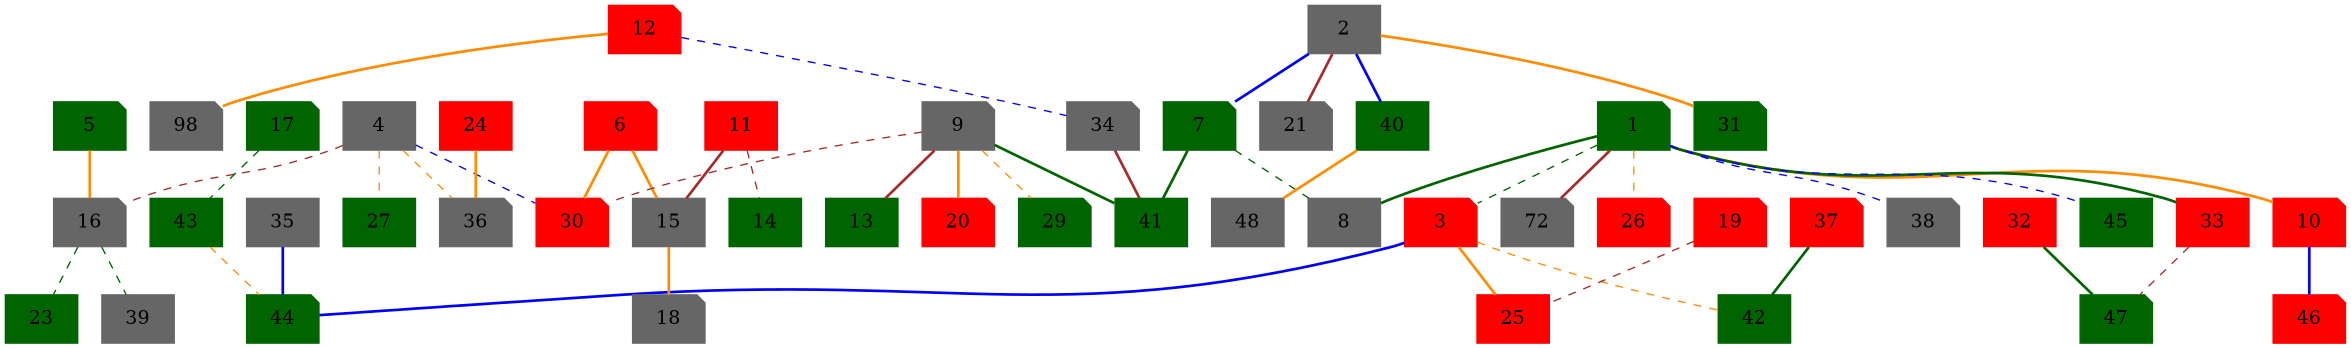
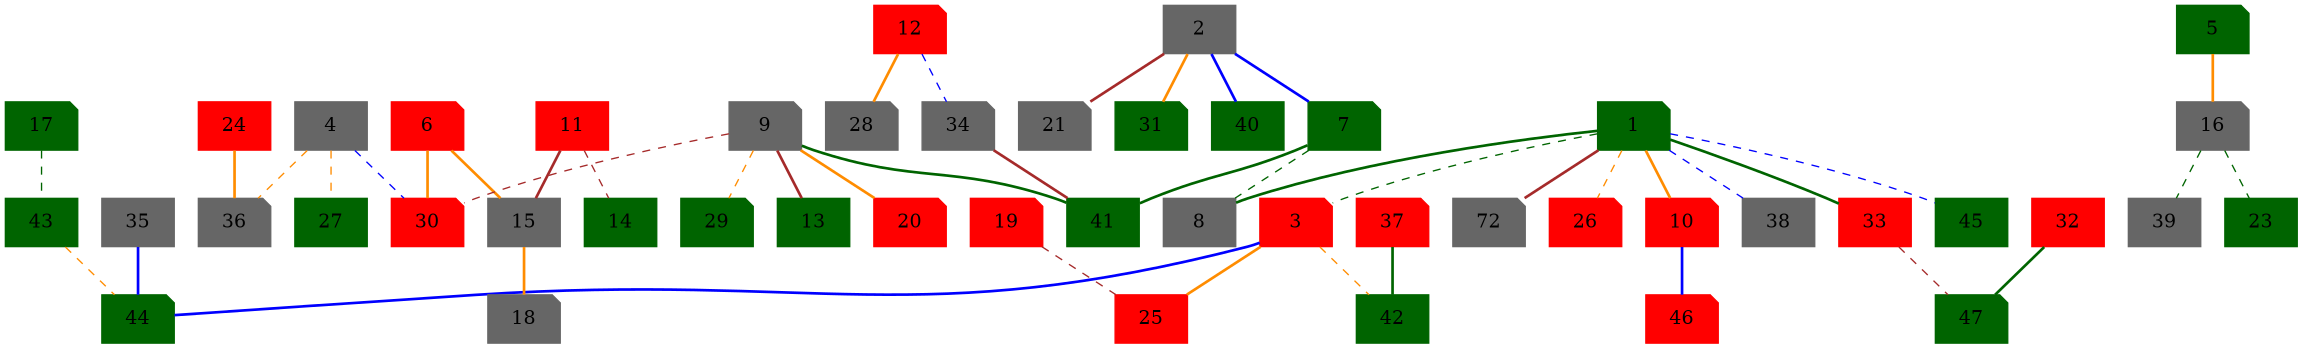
(186, 126) -> (862, 126)
(251, 171) -> none
(1248, 222) -> none
(1923, 222) -> (1779, 222)
